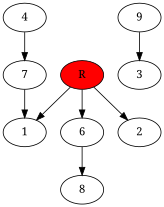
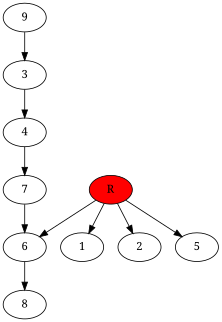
none -> (25, 100)
(25, 100) -> (25, 215)
none -> (197, 247)
